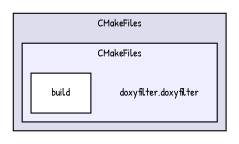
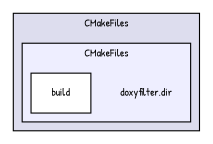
(160, 93) -> (146, 93)
